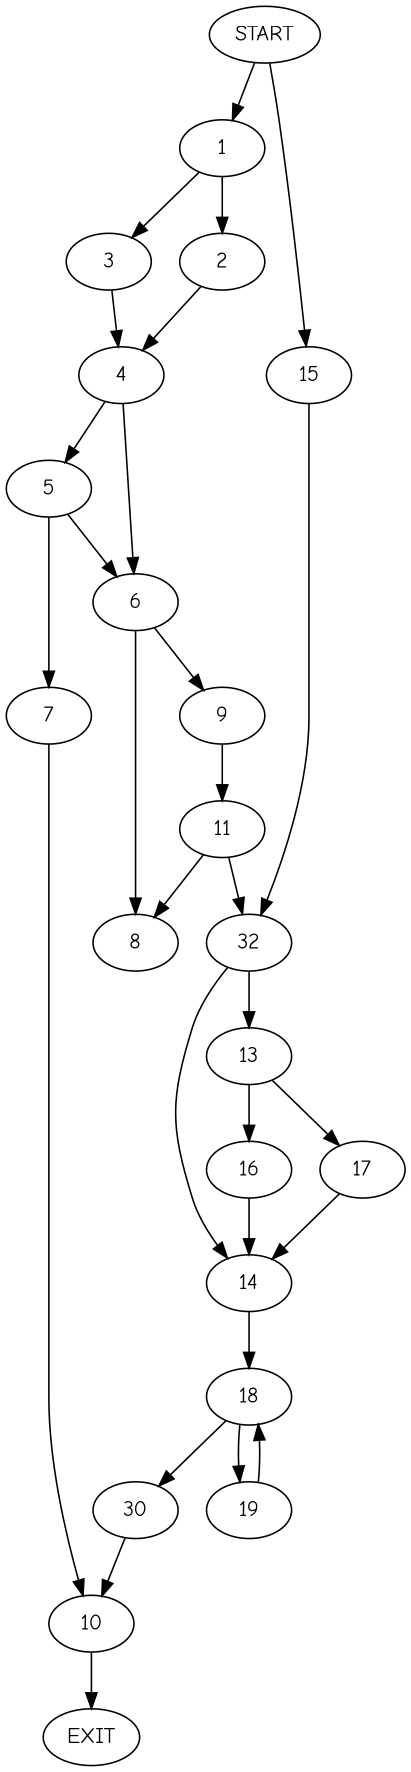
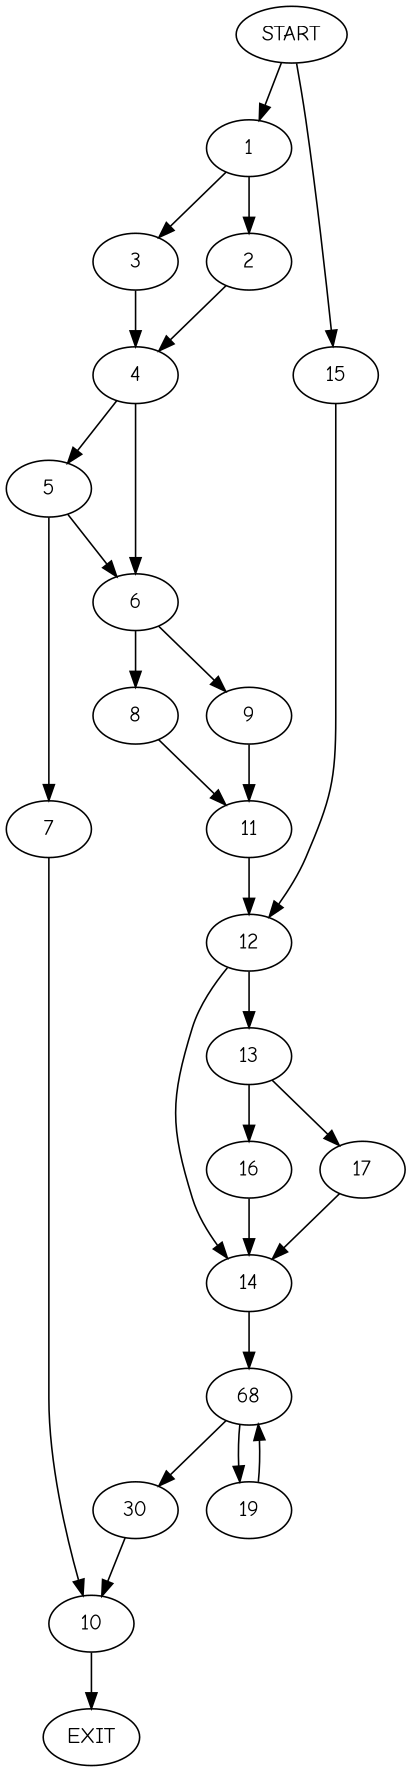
(184, 880) -> (186, 767)
(249, 943) -> (249, 943)
(249, 1397) -> (249, 1397)
